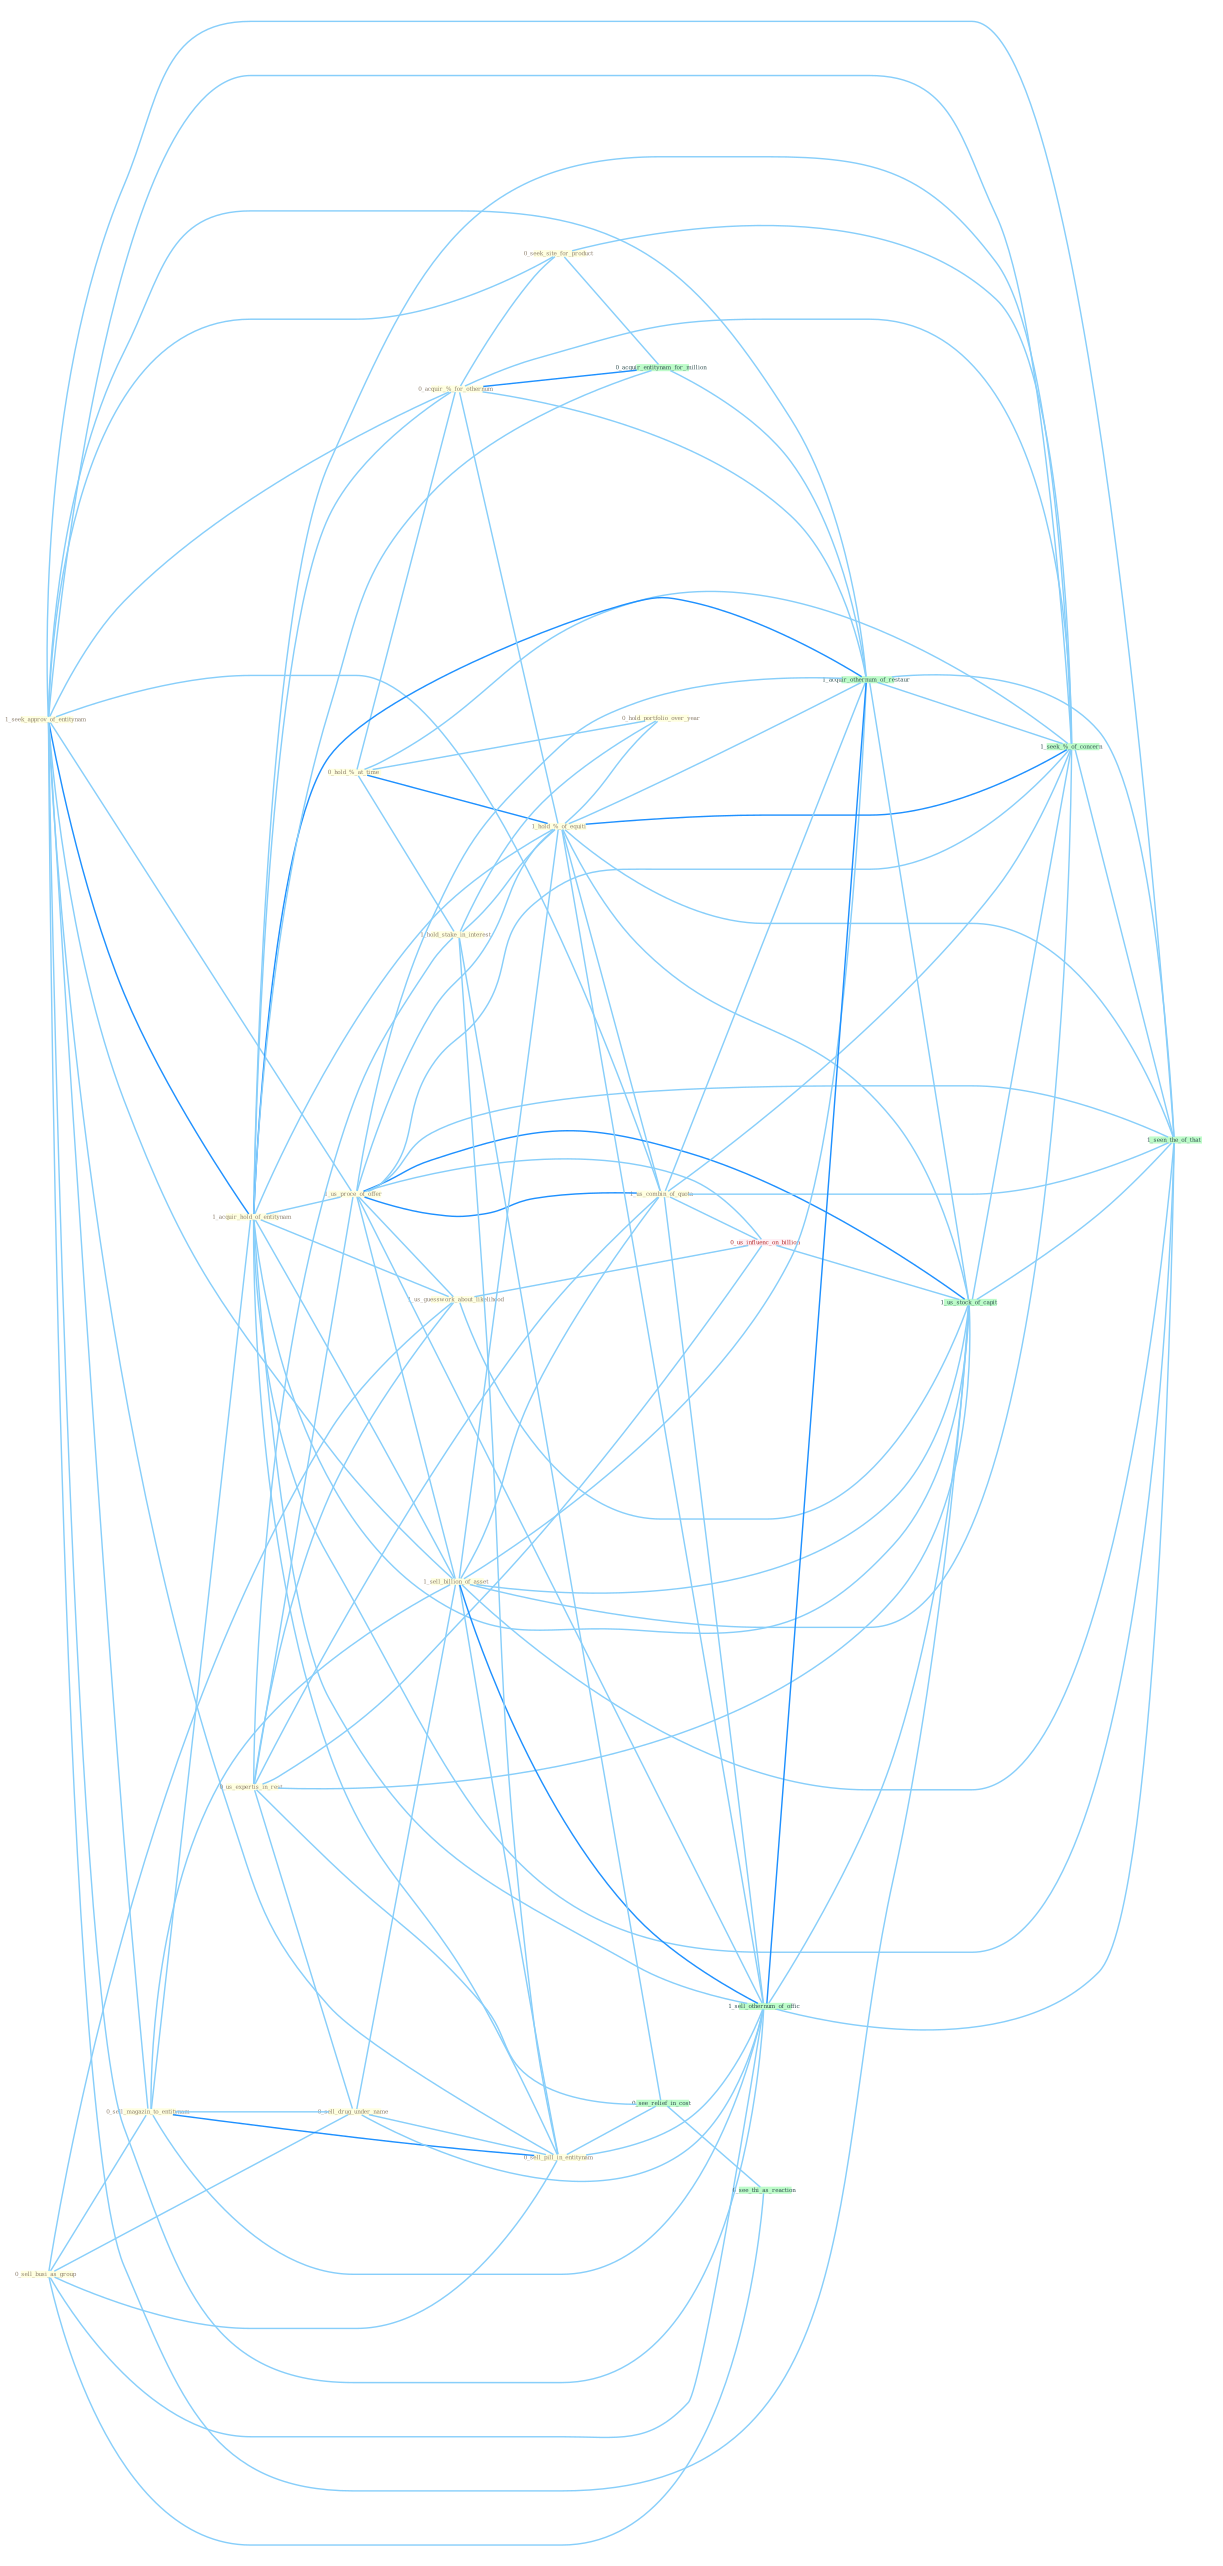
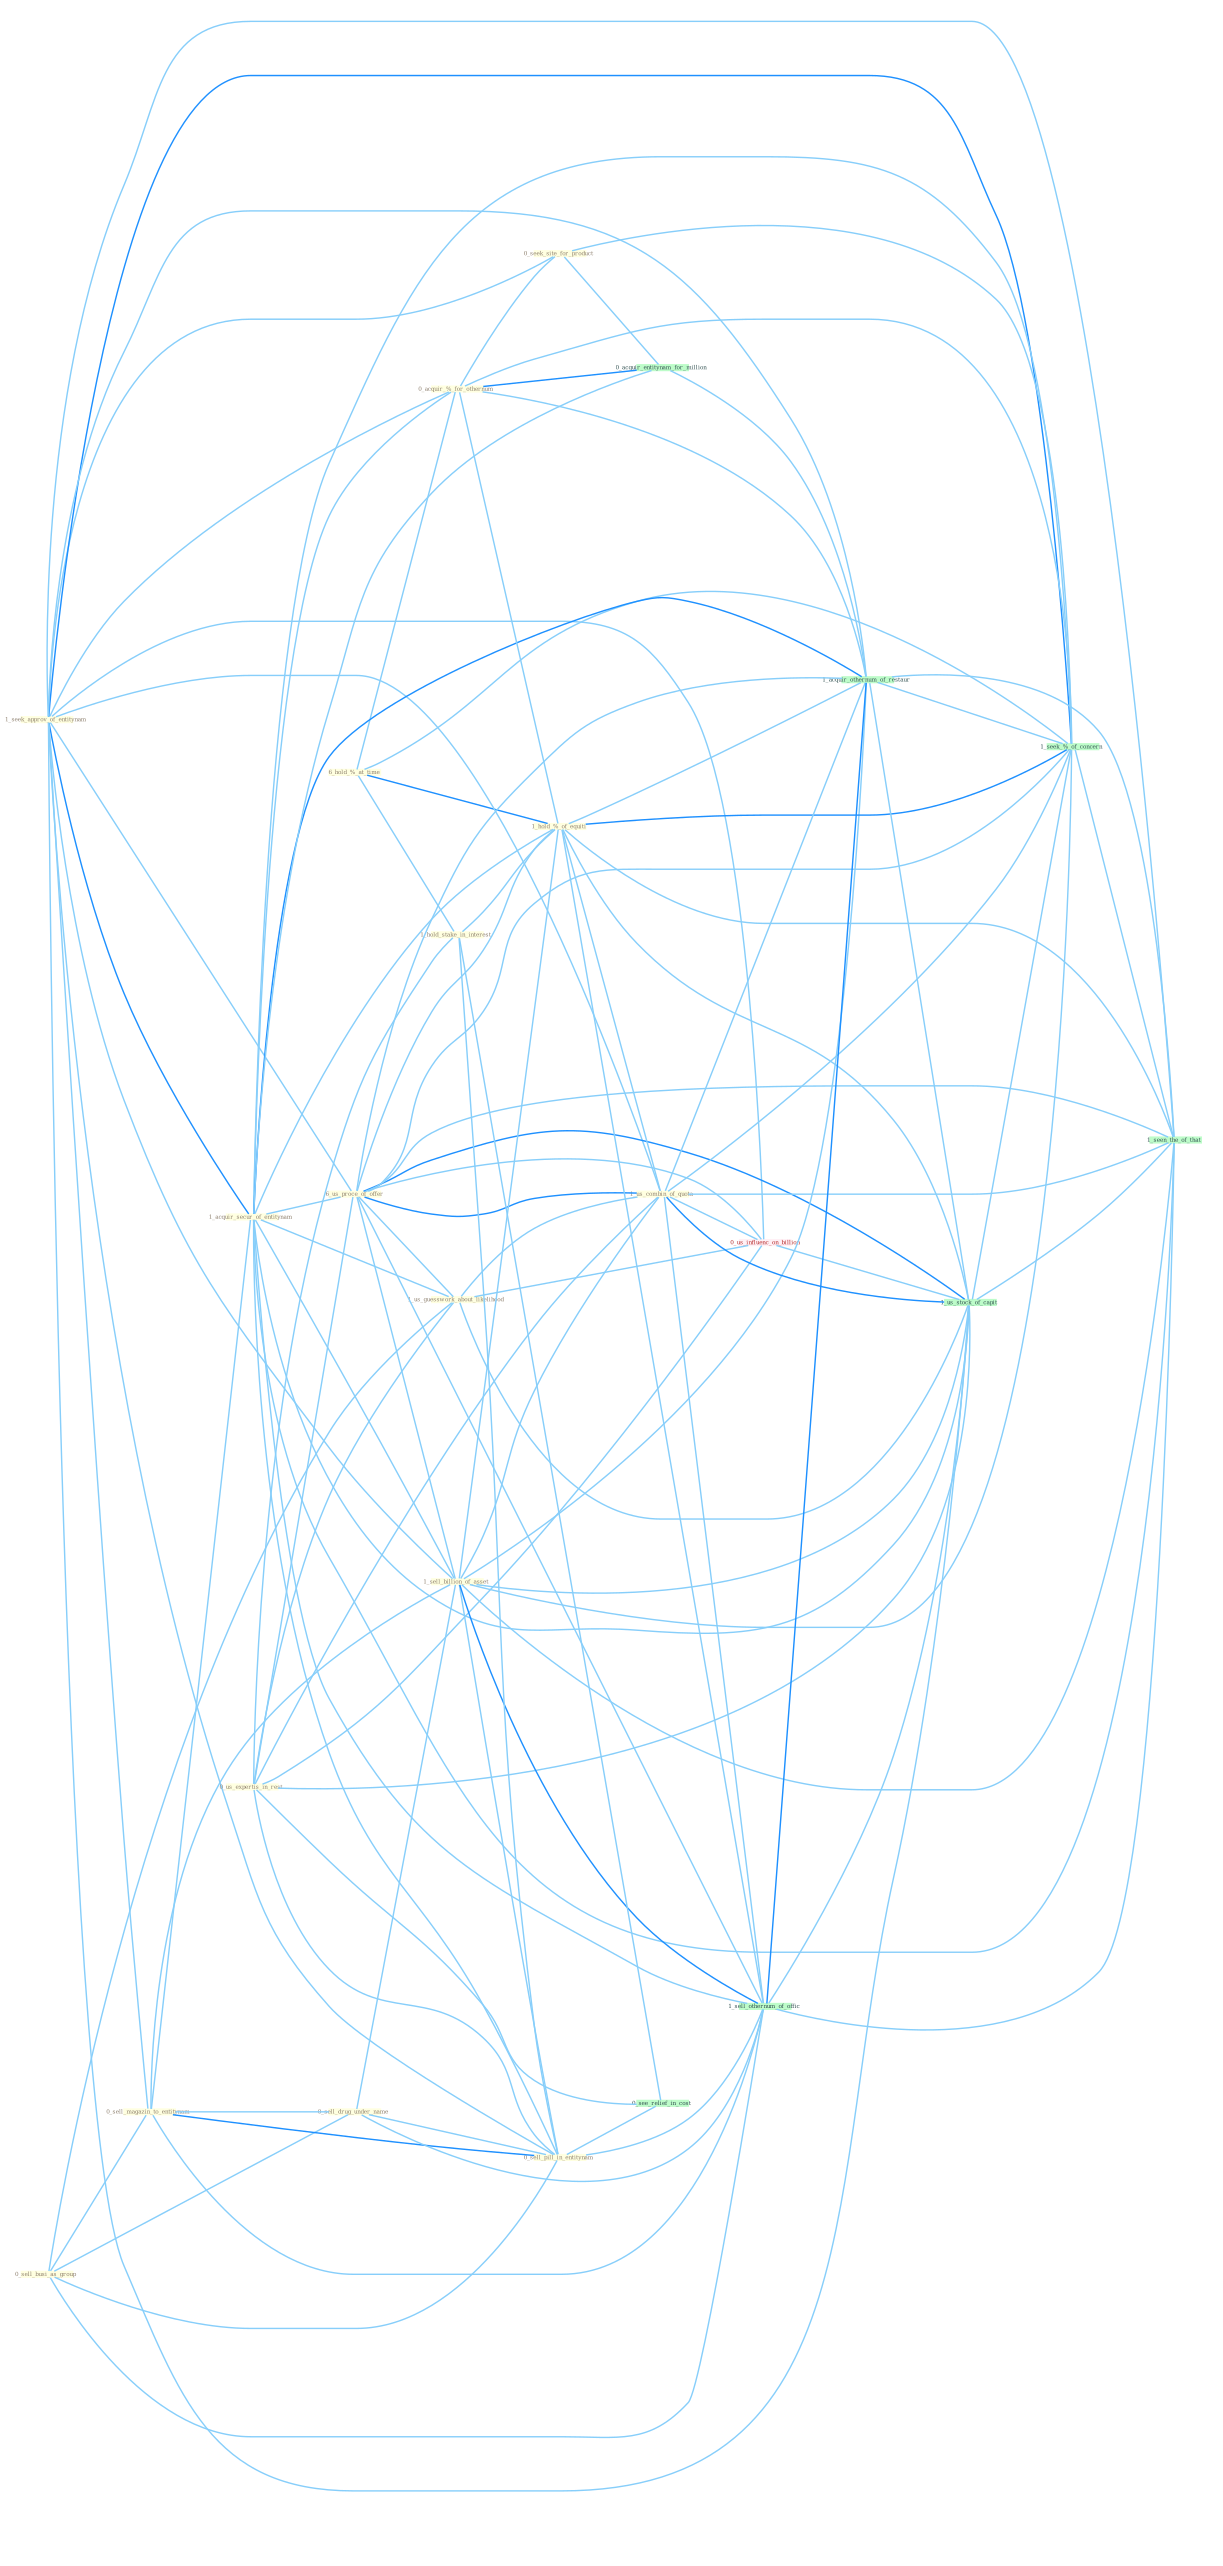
(581, 76) -> (581, 76)
(663, 718) -> none
(355, 772) -> (355, 772)
(355, 1194) -> (355, 1194)
(252, 1217) -> (252, 1217)
none -> (538, 1227)
none -> (793, 1279)
(98, 1947) -> (641, 645)
(304, 1949) -> (365, 1994)
(765, 2190) -> none
